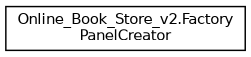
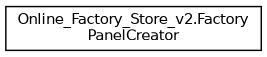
(126, 28) -> (134, 28)
